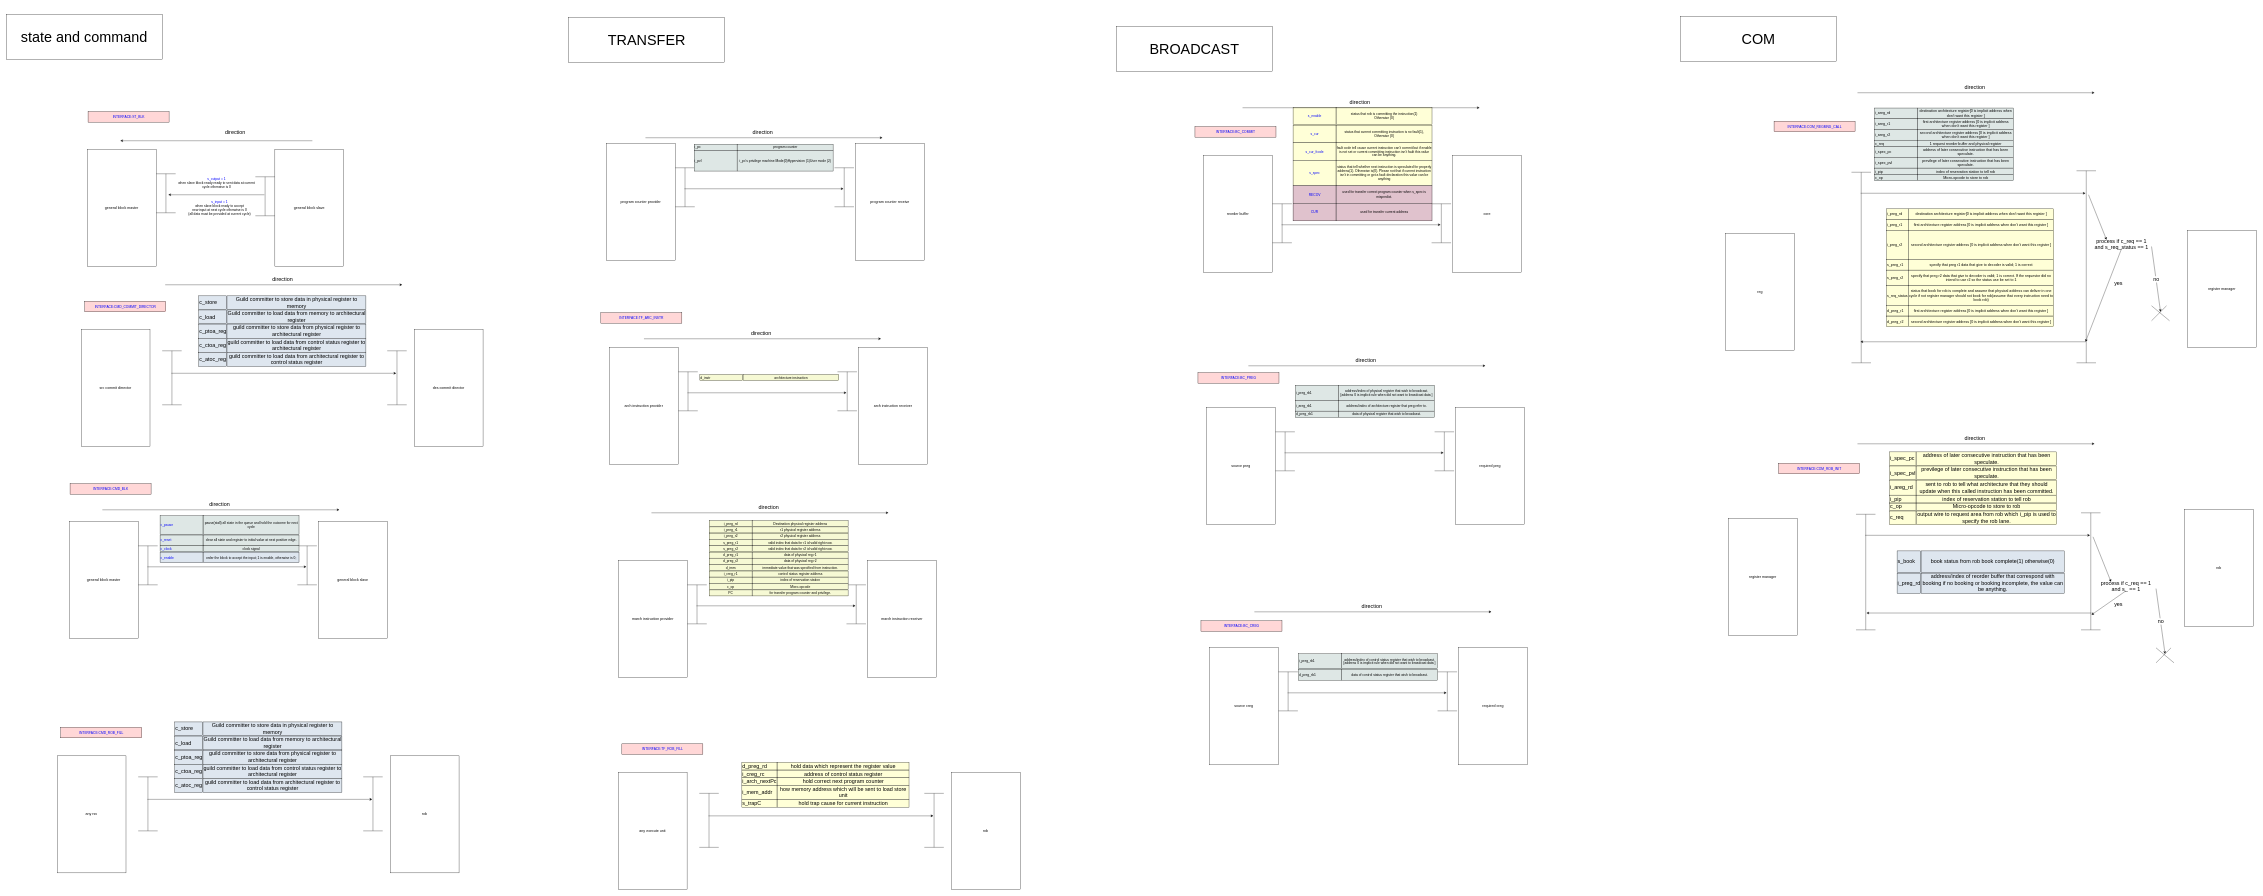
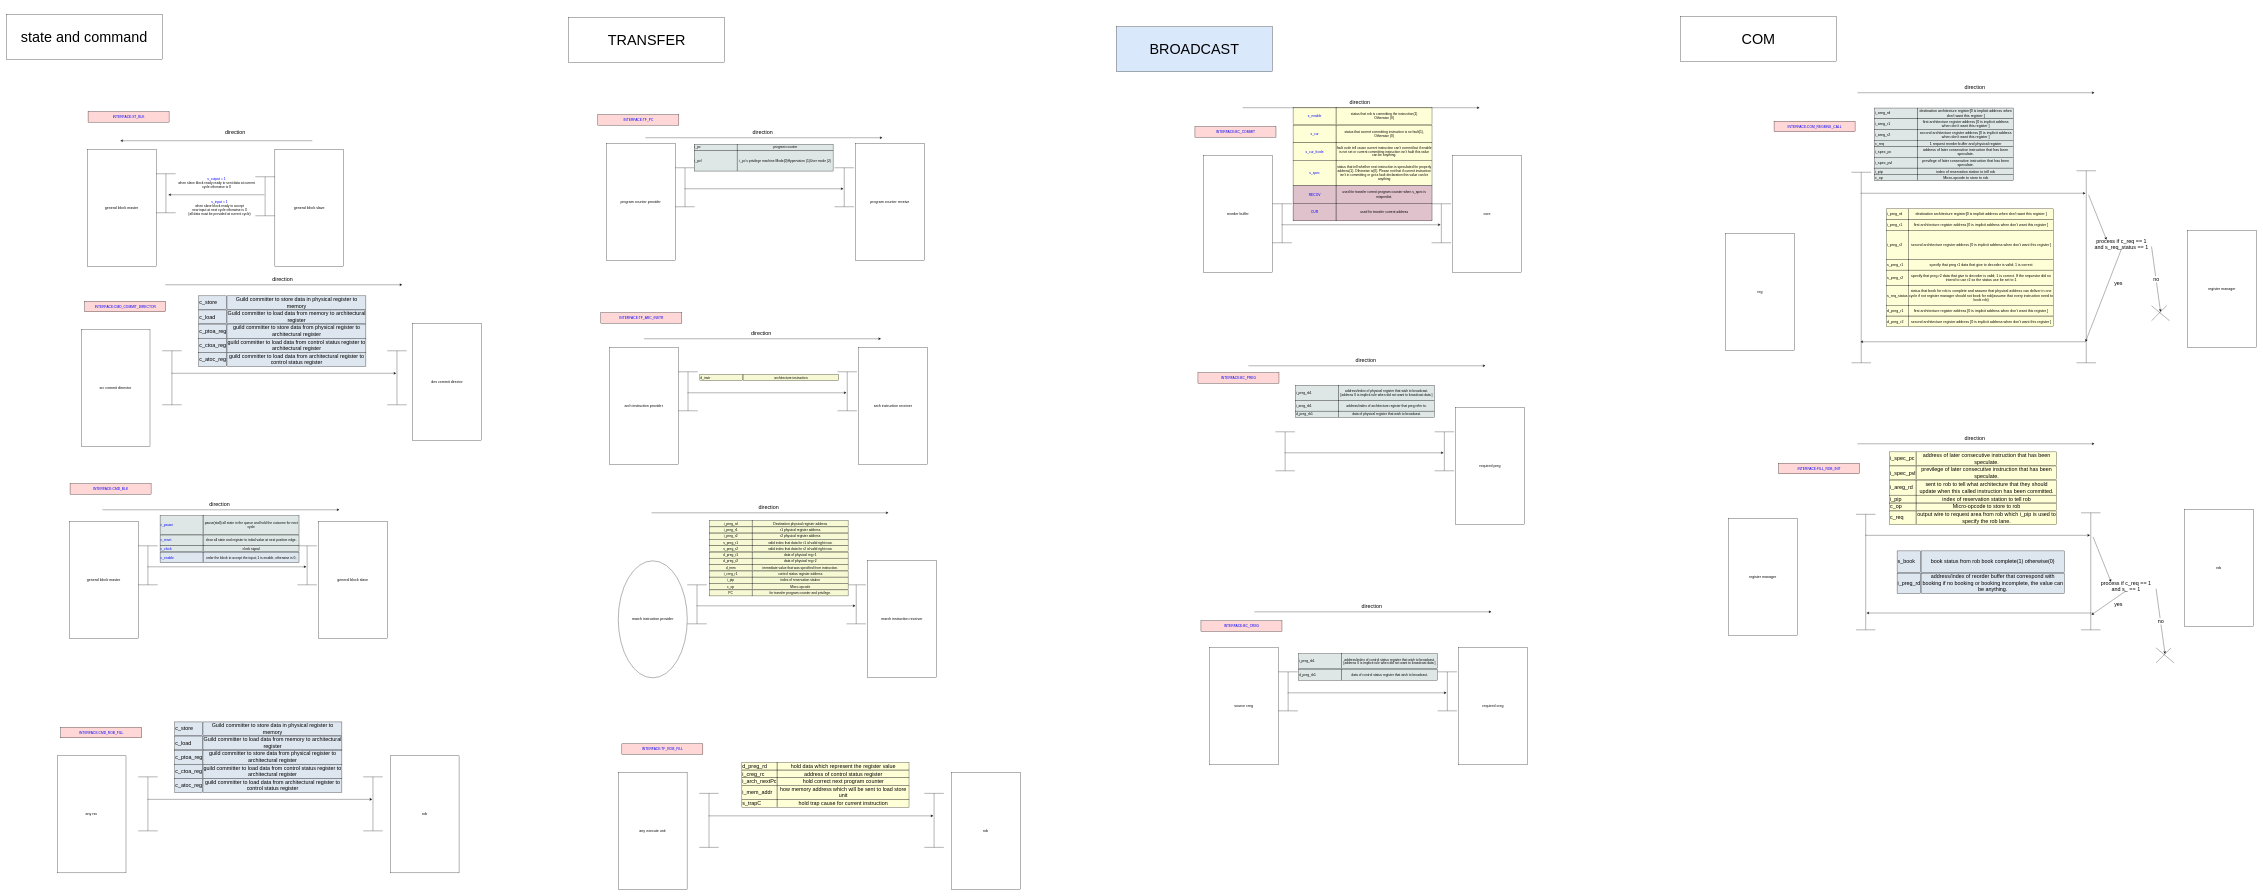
(1194, 49) -> (1194, 49)
none -> (642, 114)
(449, 388) -> (447, 382)
(1798, 461) -> (1799, 461)
(1241, 466) -> none
(653, 619) -> (653, 619)
